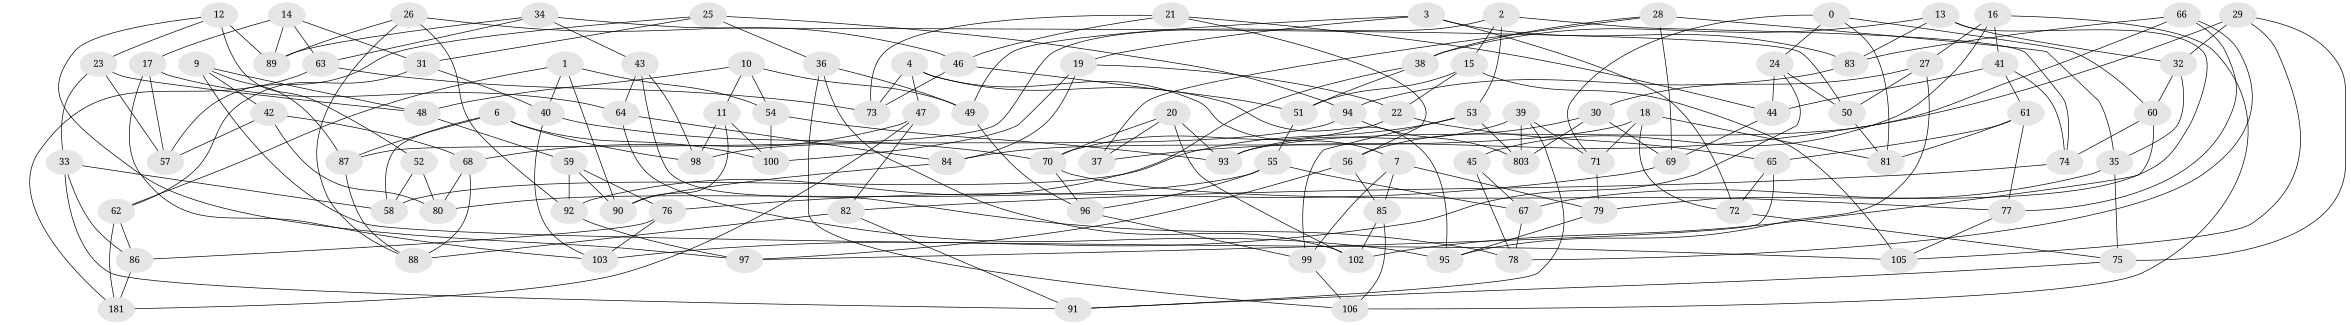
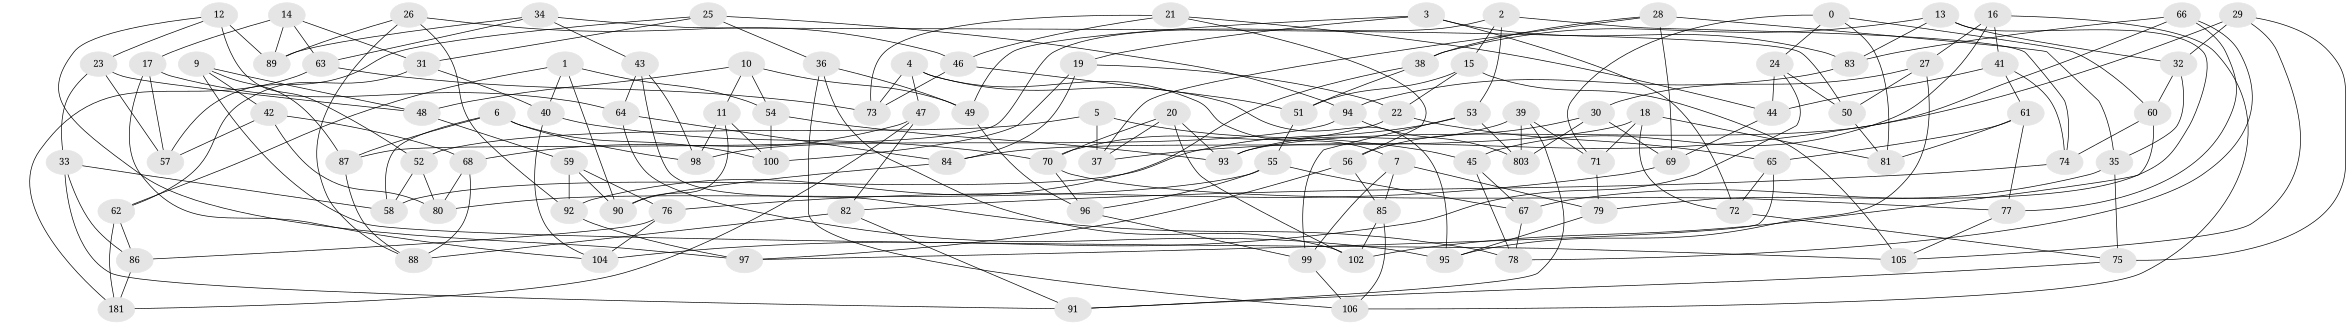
none -> (1097, 113)
(600, 261) -> (600, 261)
